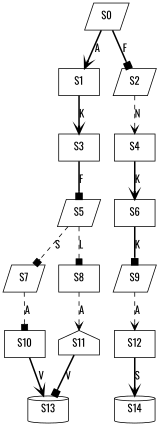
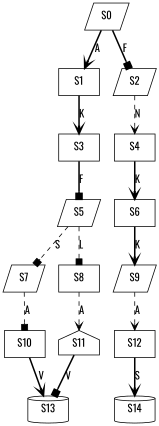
(135, 242) -> (135, 242)
